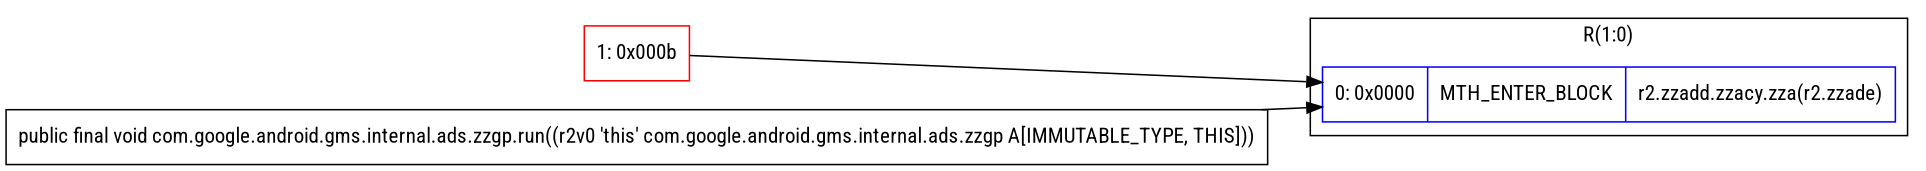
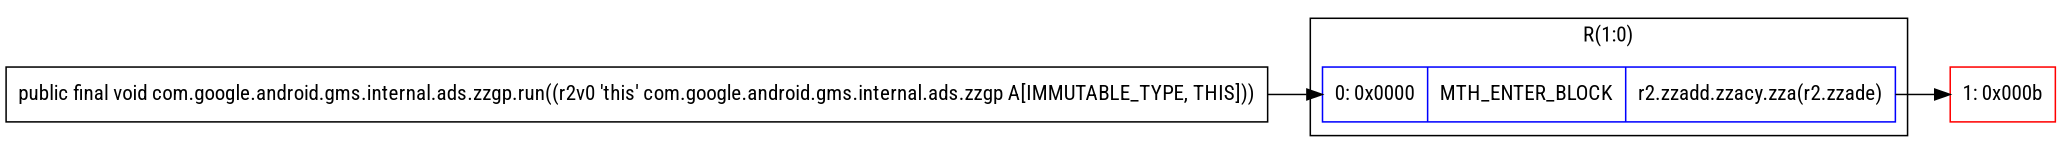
(998, 69) -> (1917, 94)
